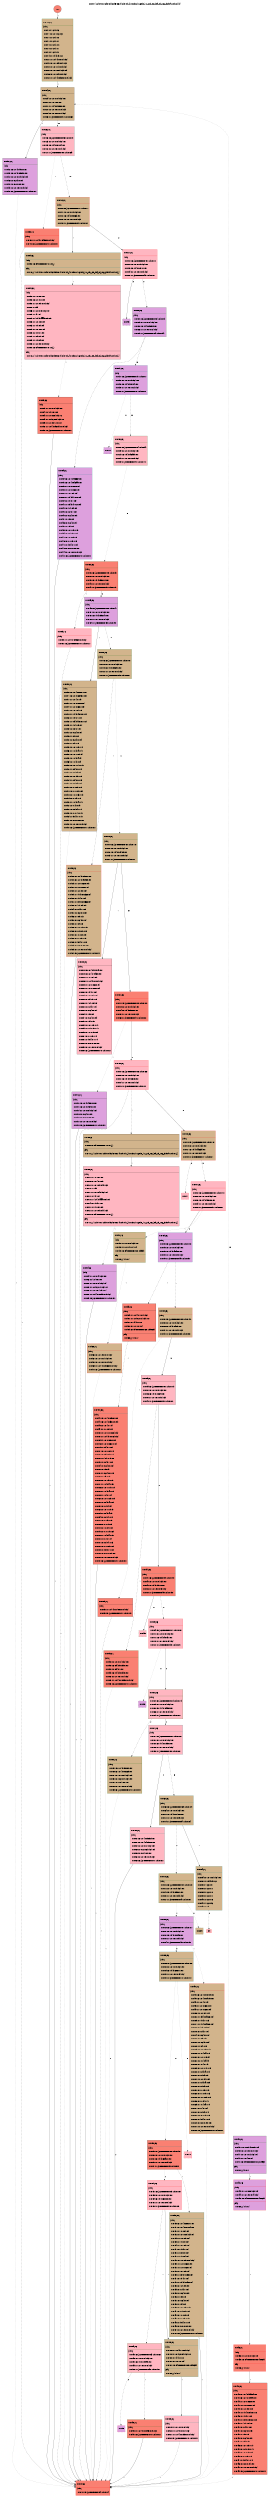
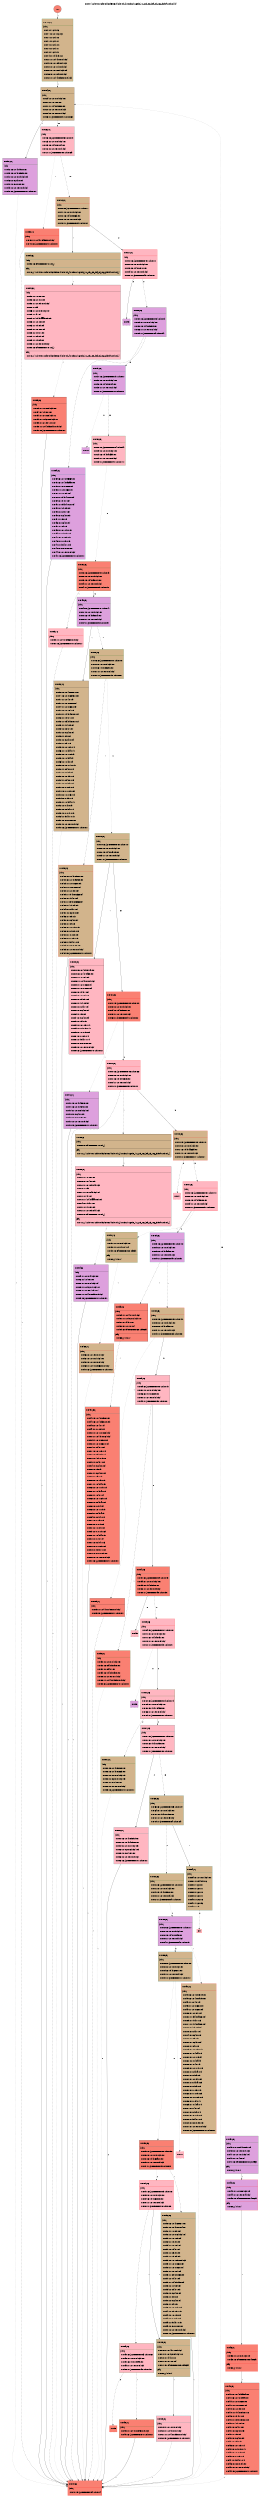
(199, 1931) -> none
(121, 2429) -> (113, 2429)
